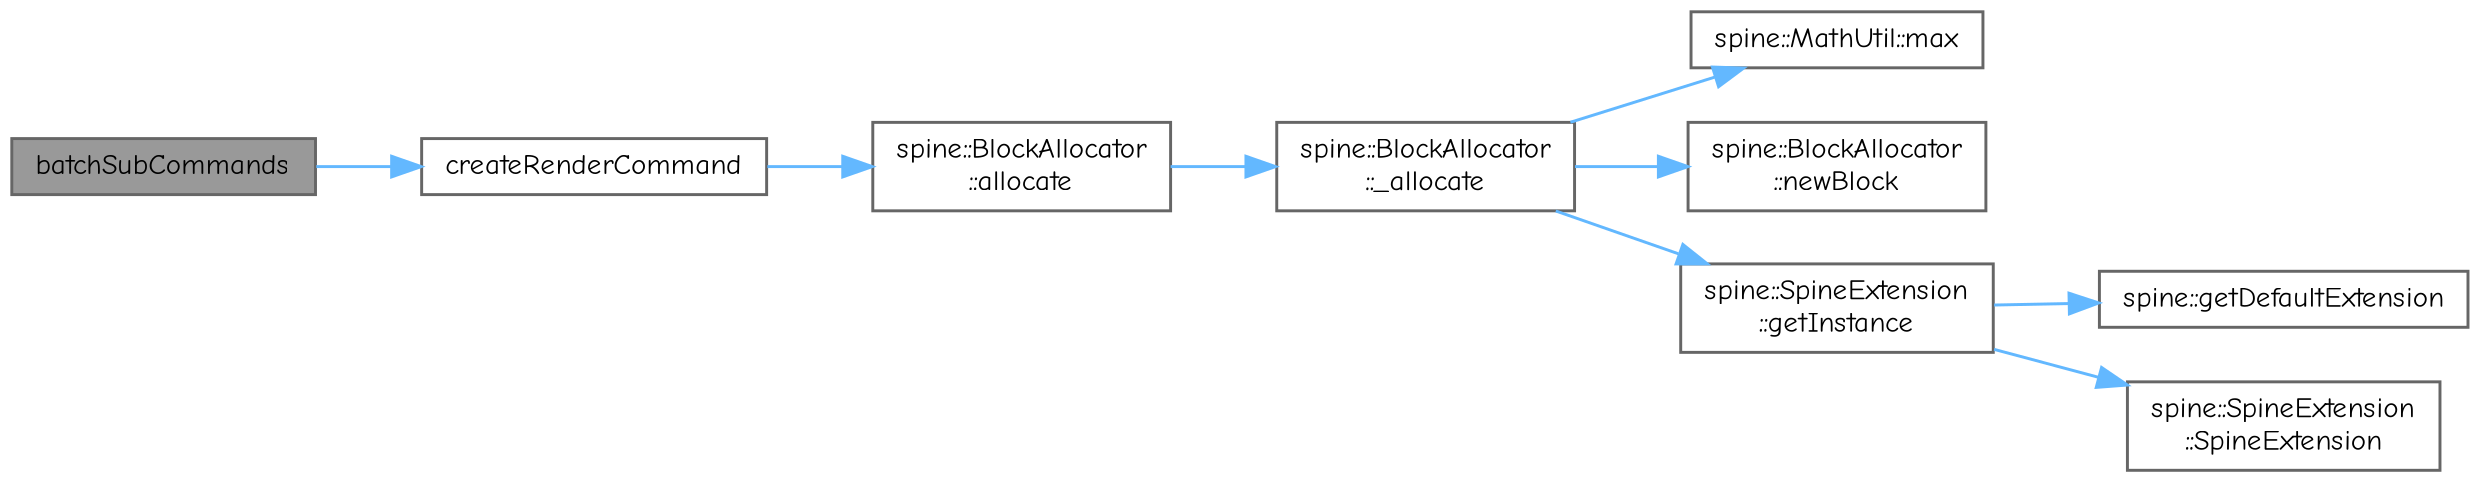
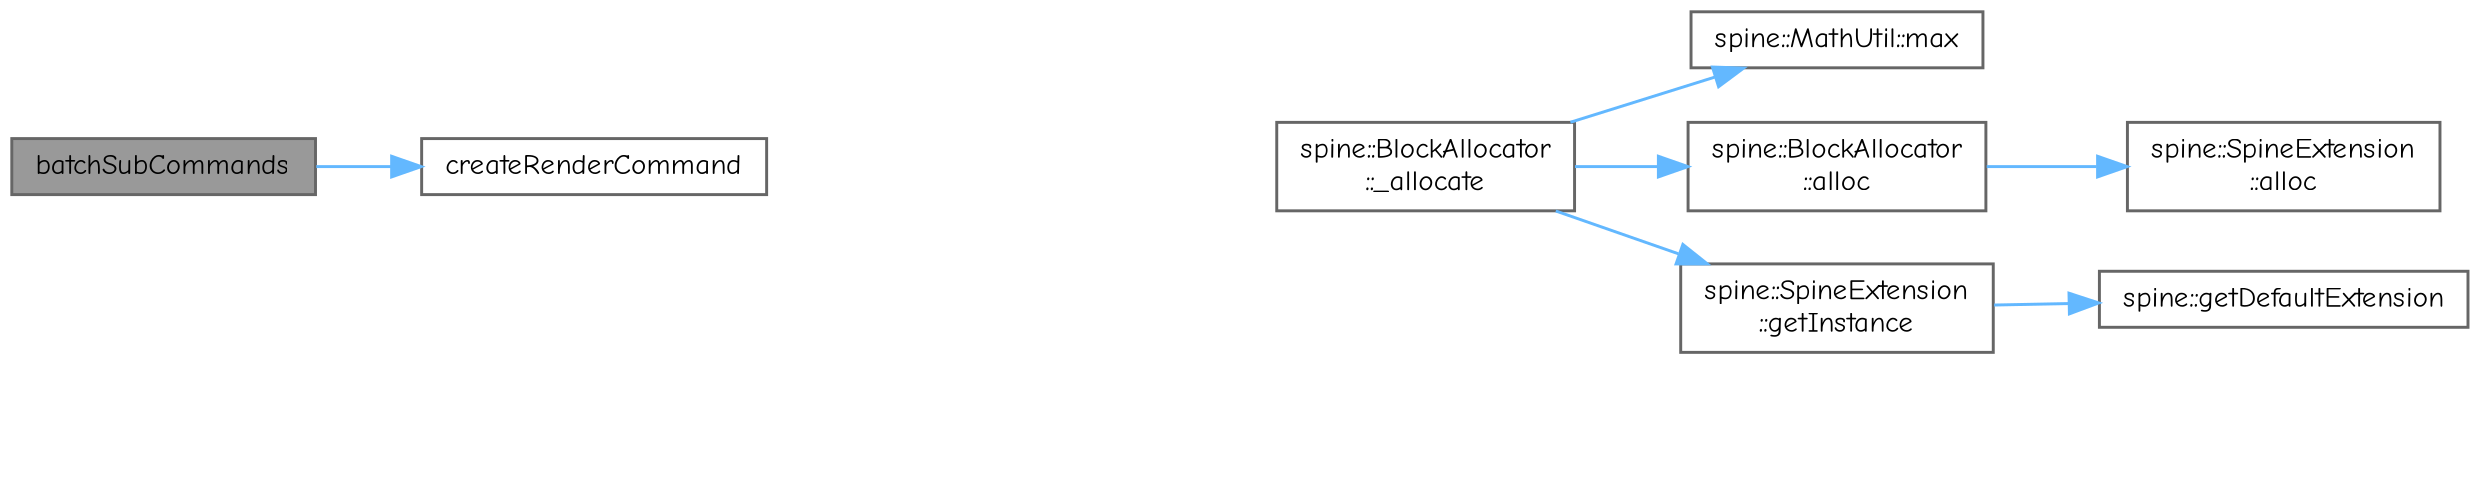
(1022, 167) -> none
(1837, 167) -> (1837, 167)
none -> (2284, 167)
(2284, 426) -> none
